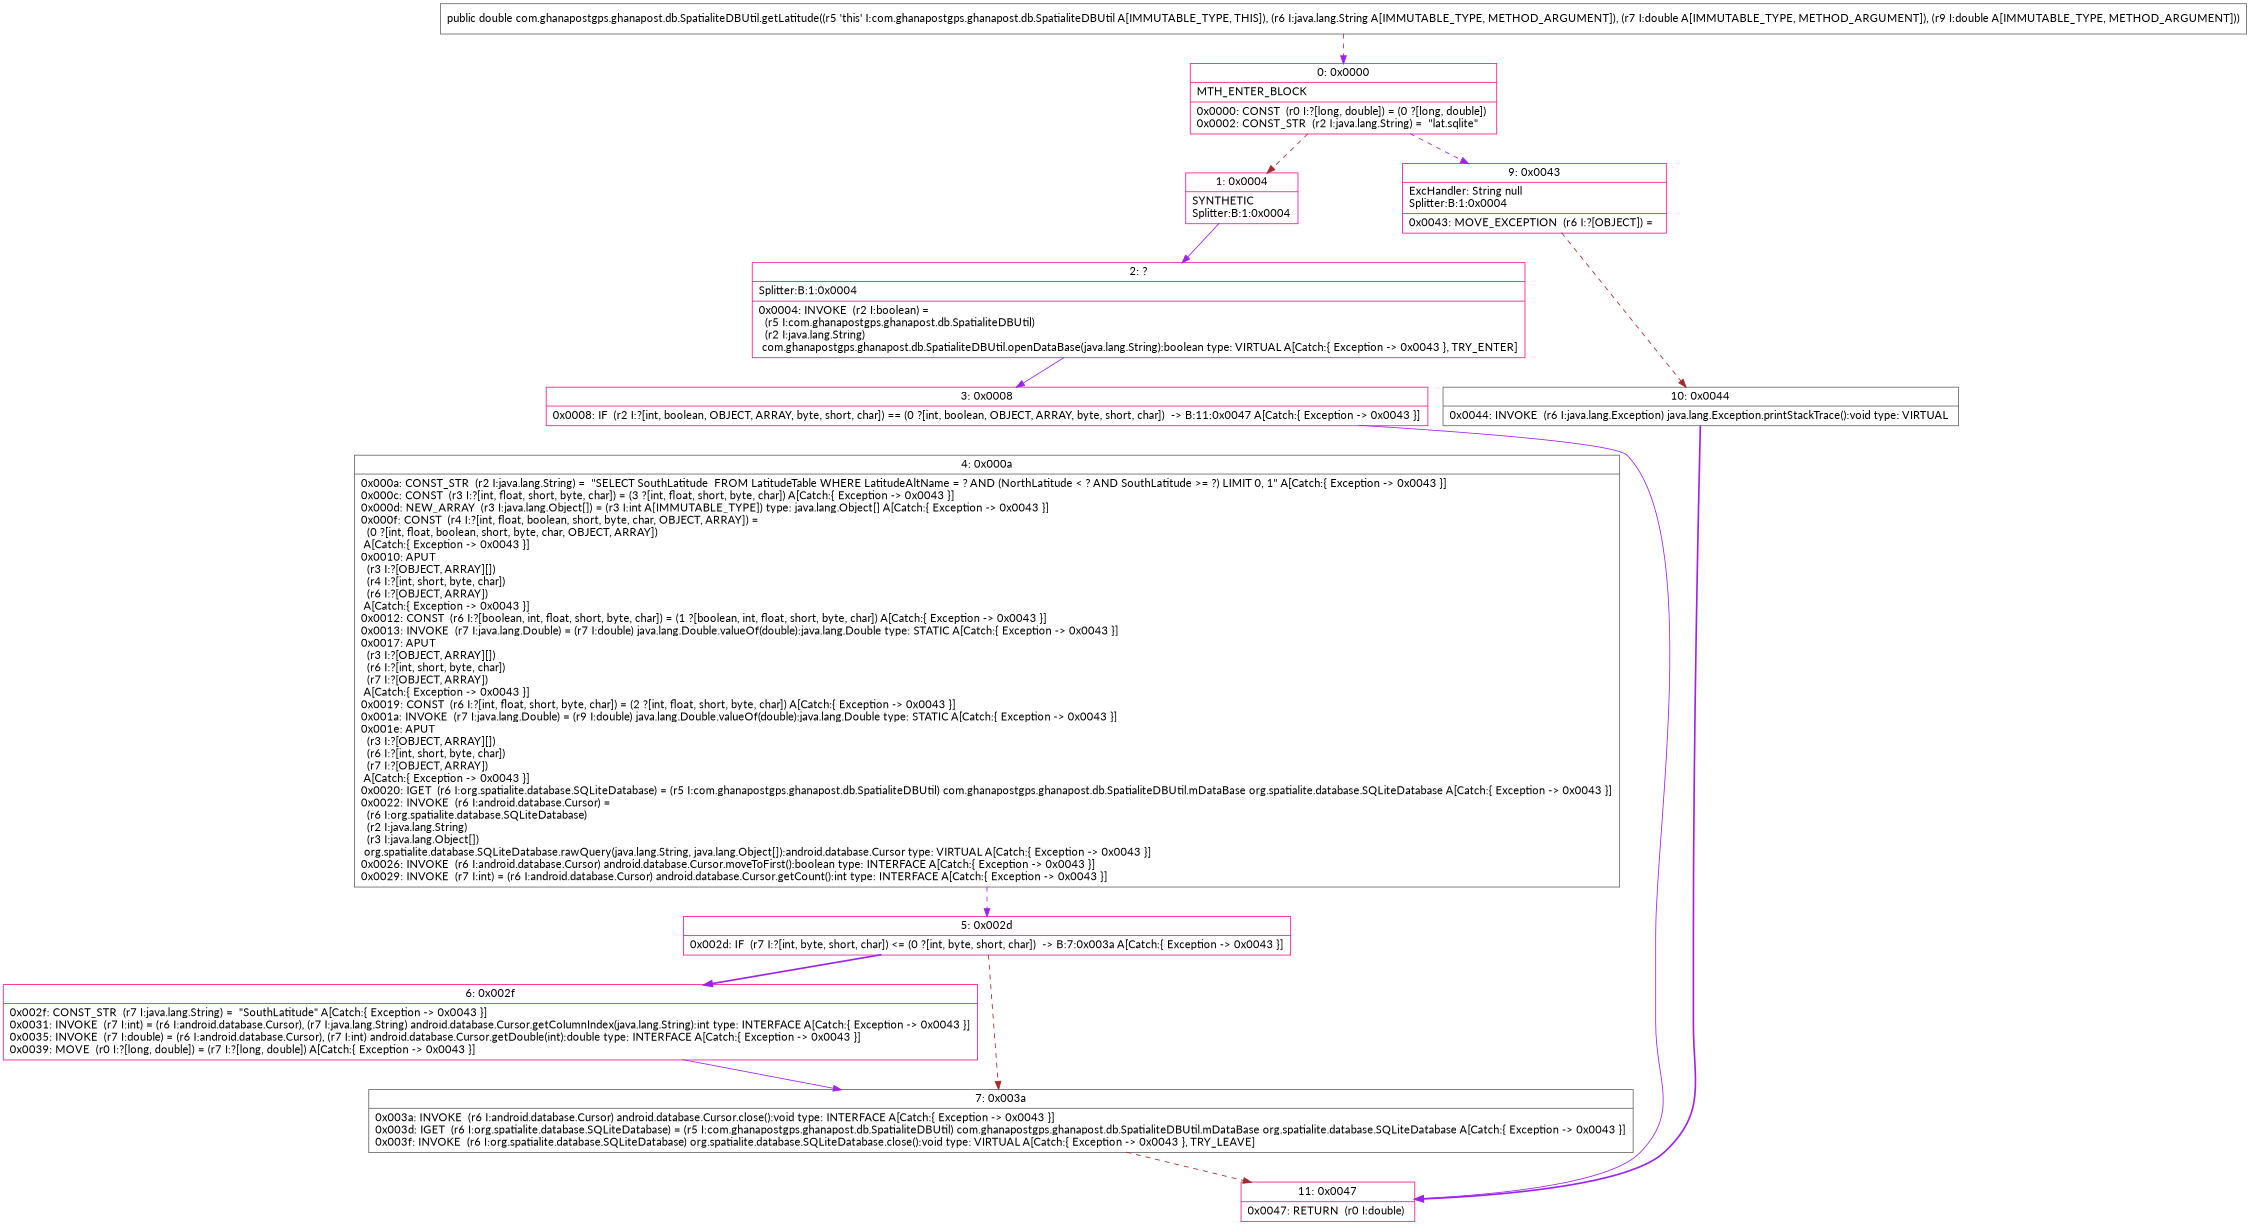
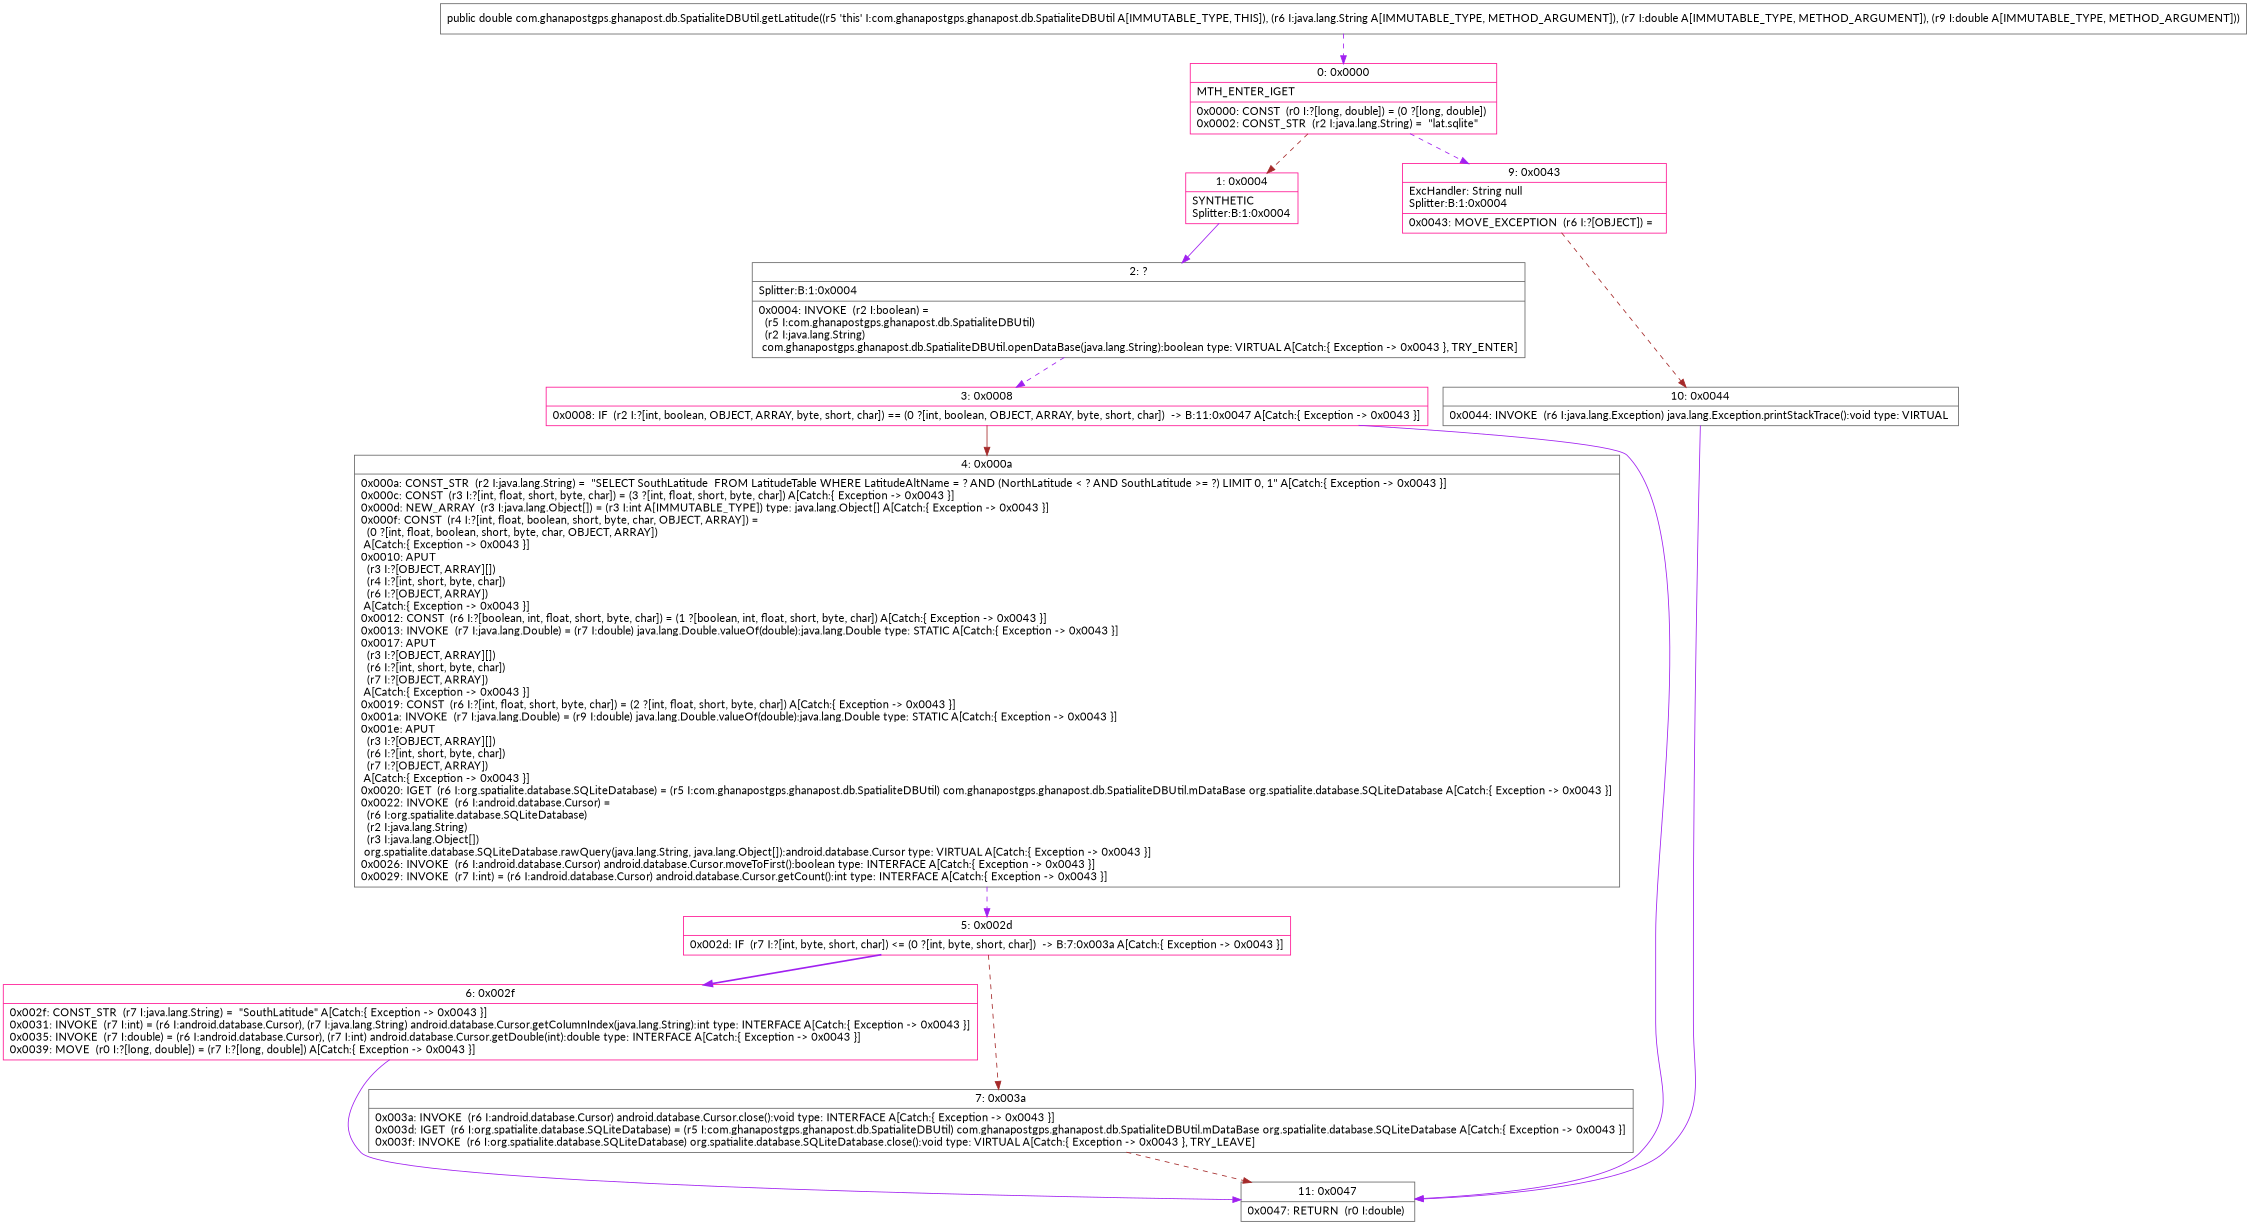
(1252, 92) -> (1246, 92)
(1139, 310) -> (1139, 310)
(1044, 370) -> (1044, 370)
none -> (987, 436)
(1693, 918) -> (1693, 918)
(758, 1074) -> (740, 1187)
(1328, 1202) -> (1328, 1202)
